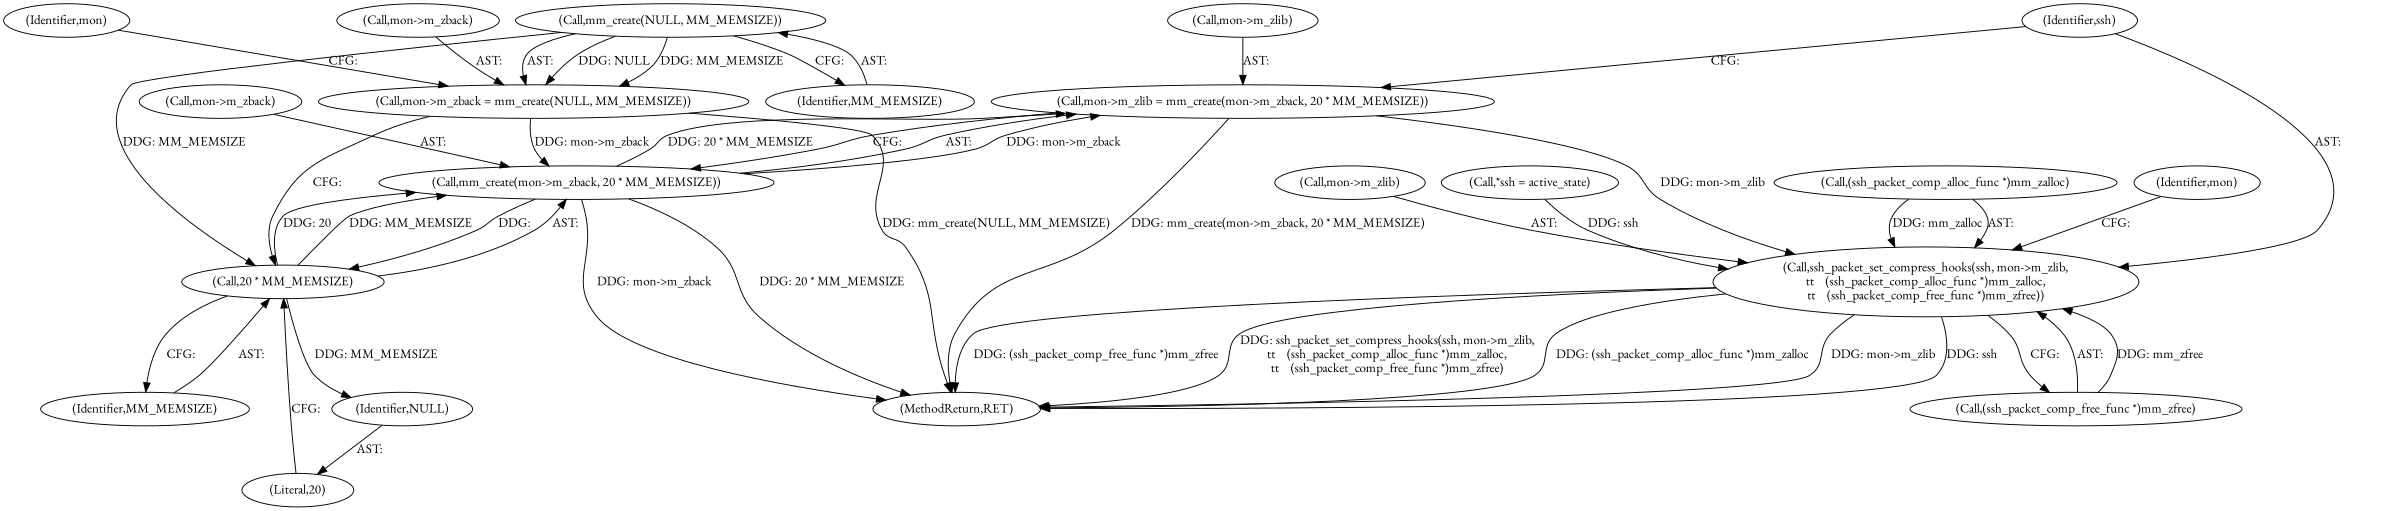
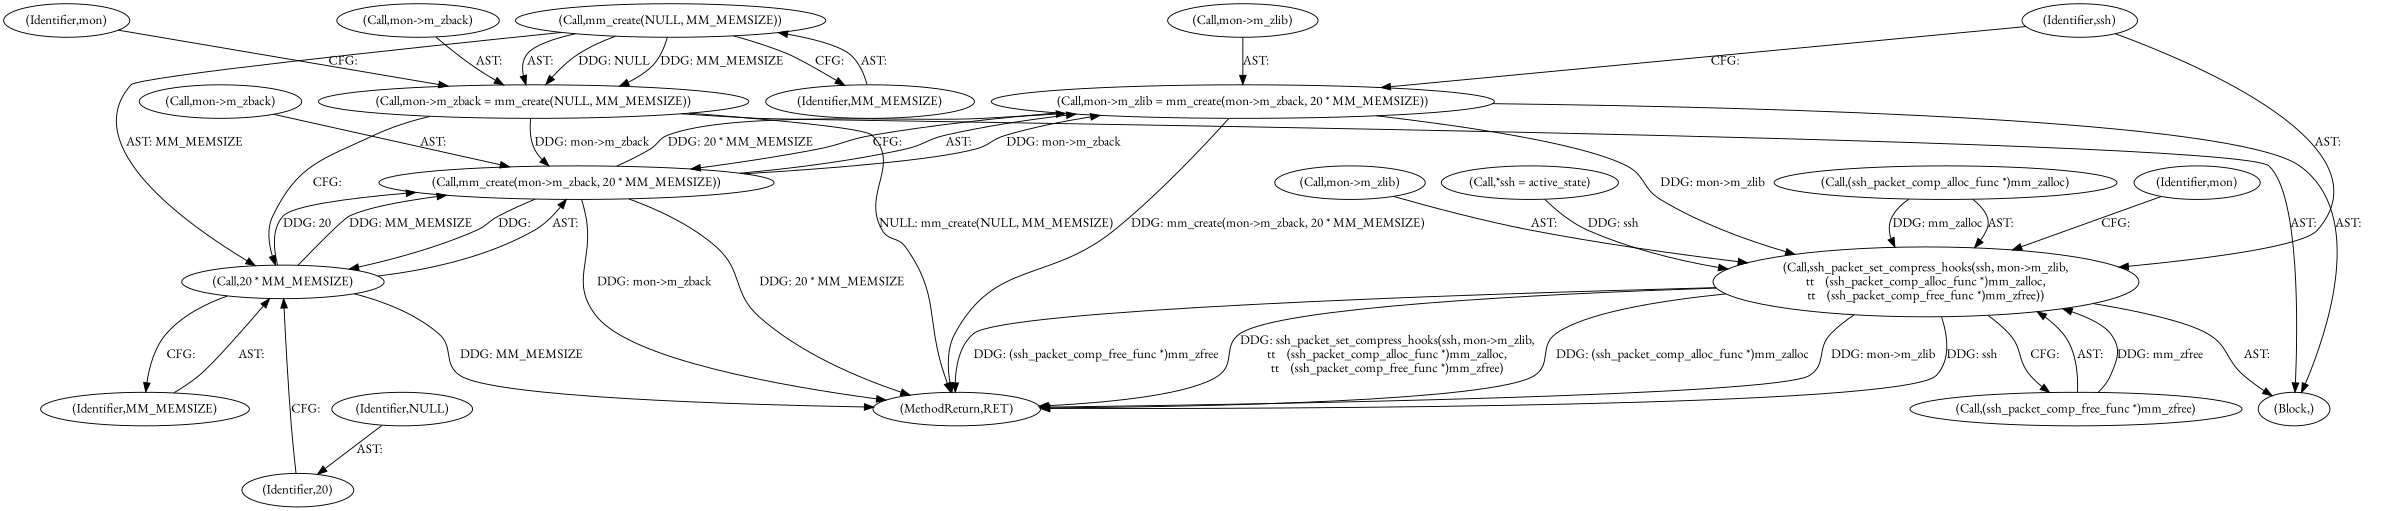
(185, 142) -> (185, 142)
(996, 223) -> (996, 223)
(303, 354) -> (590, 396)
none -> (2294, 409)
(298, 490) -> (298, 490)
